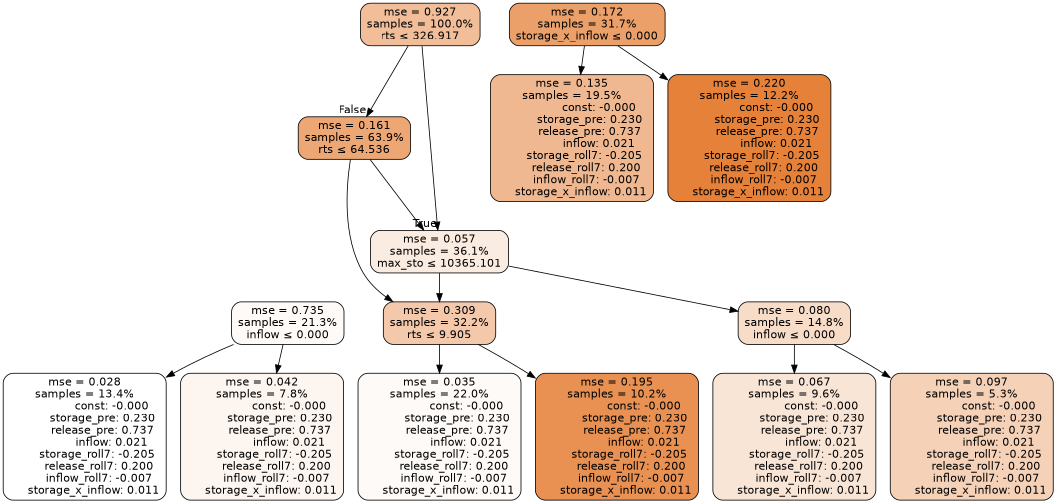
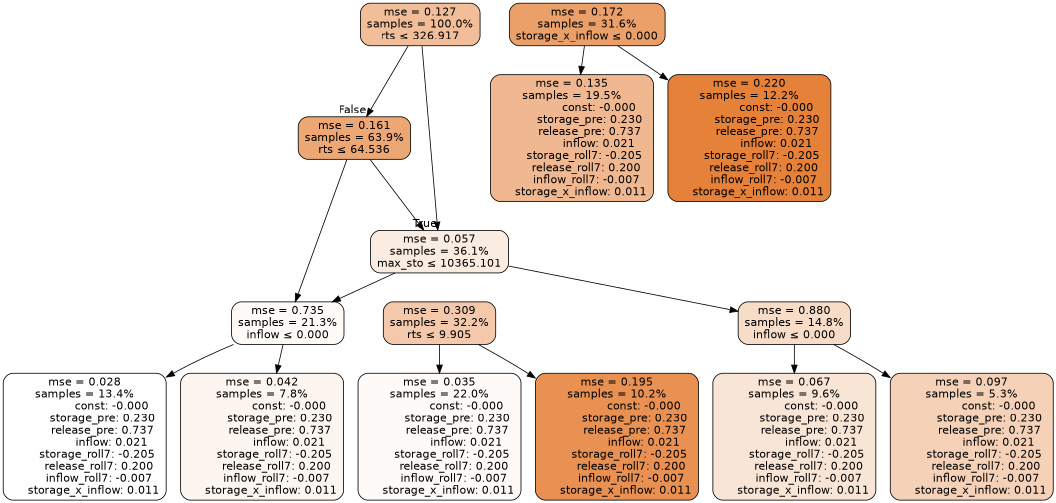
(420, 24) -> (420, 24)
(587, 24) -> (587, 24)
(350, 234) -> (322, 227)
(440, 283) -> (367, 286)
(794, 323) -> (794, 323)
